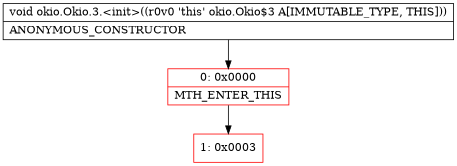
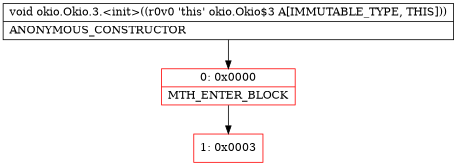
(228, 96) -> (228, 96)
